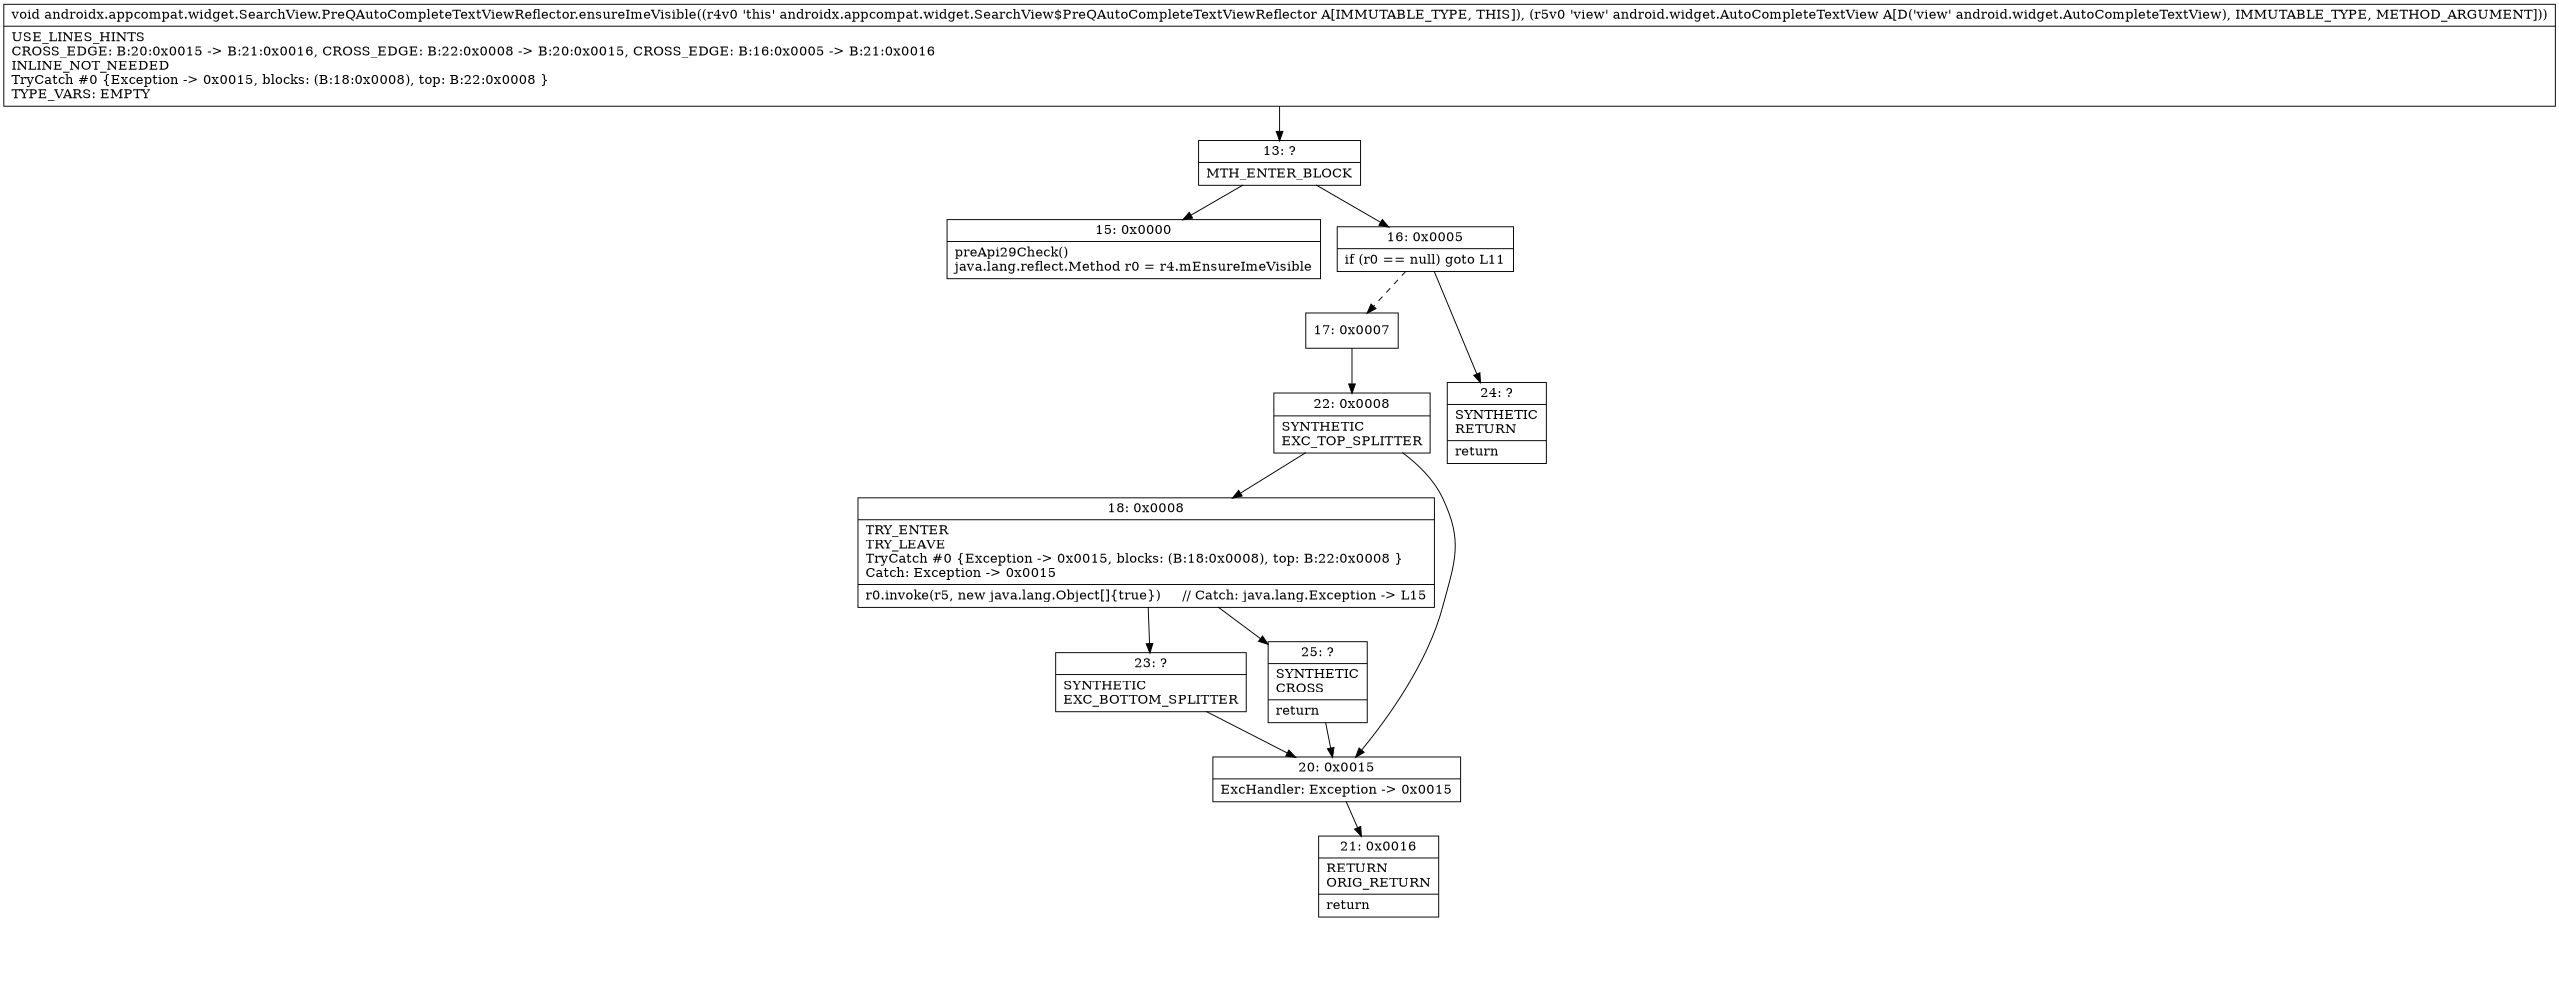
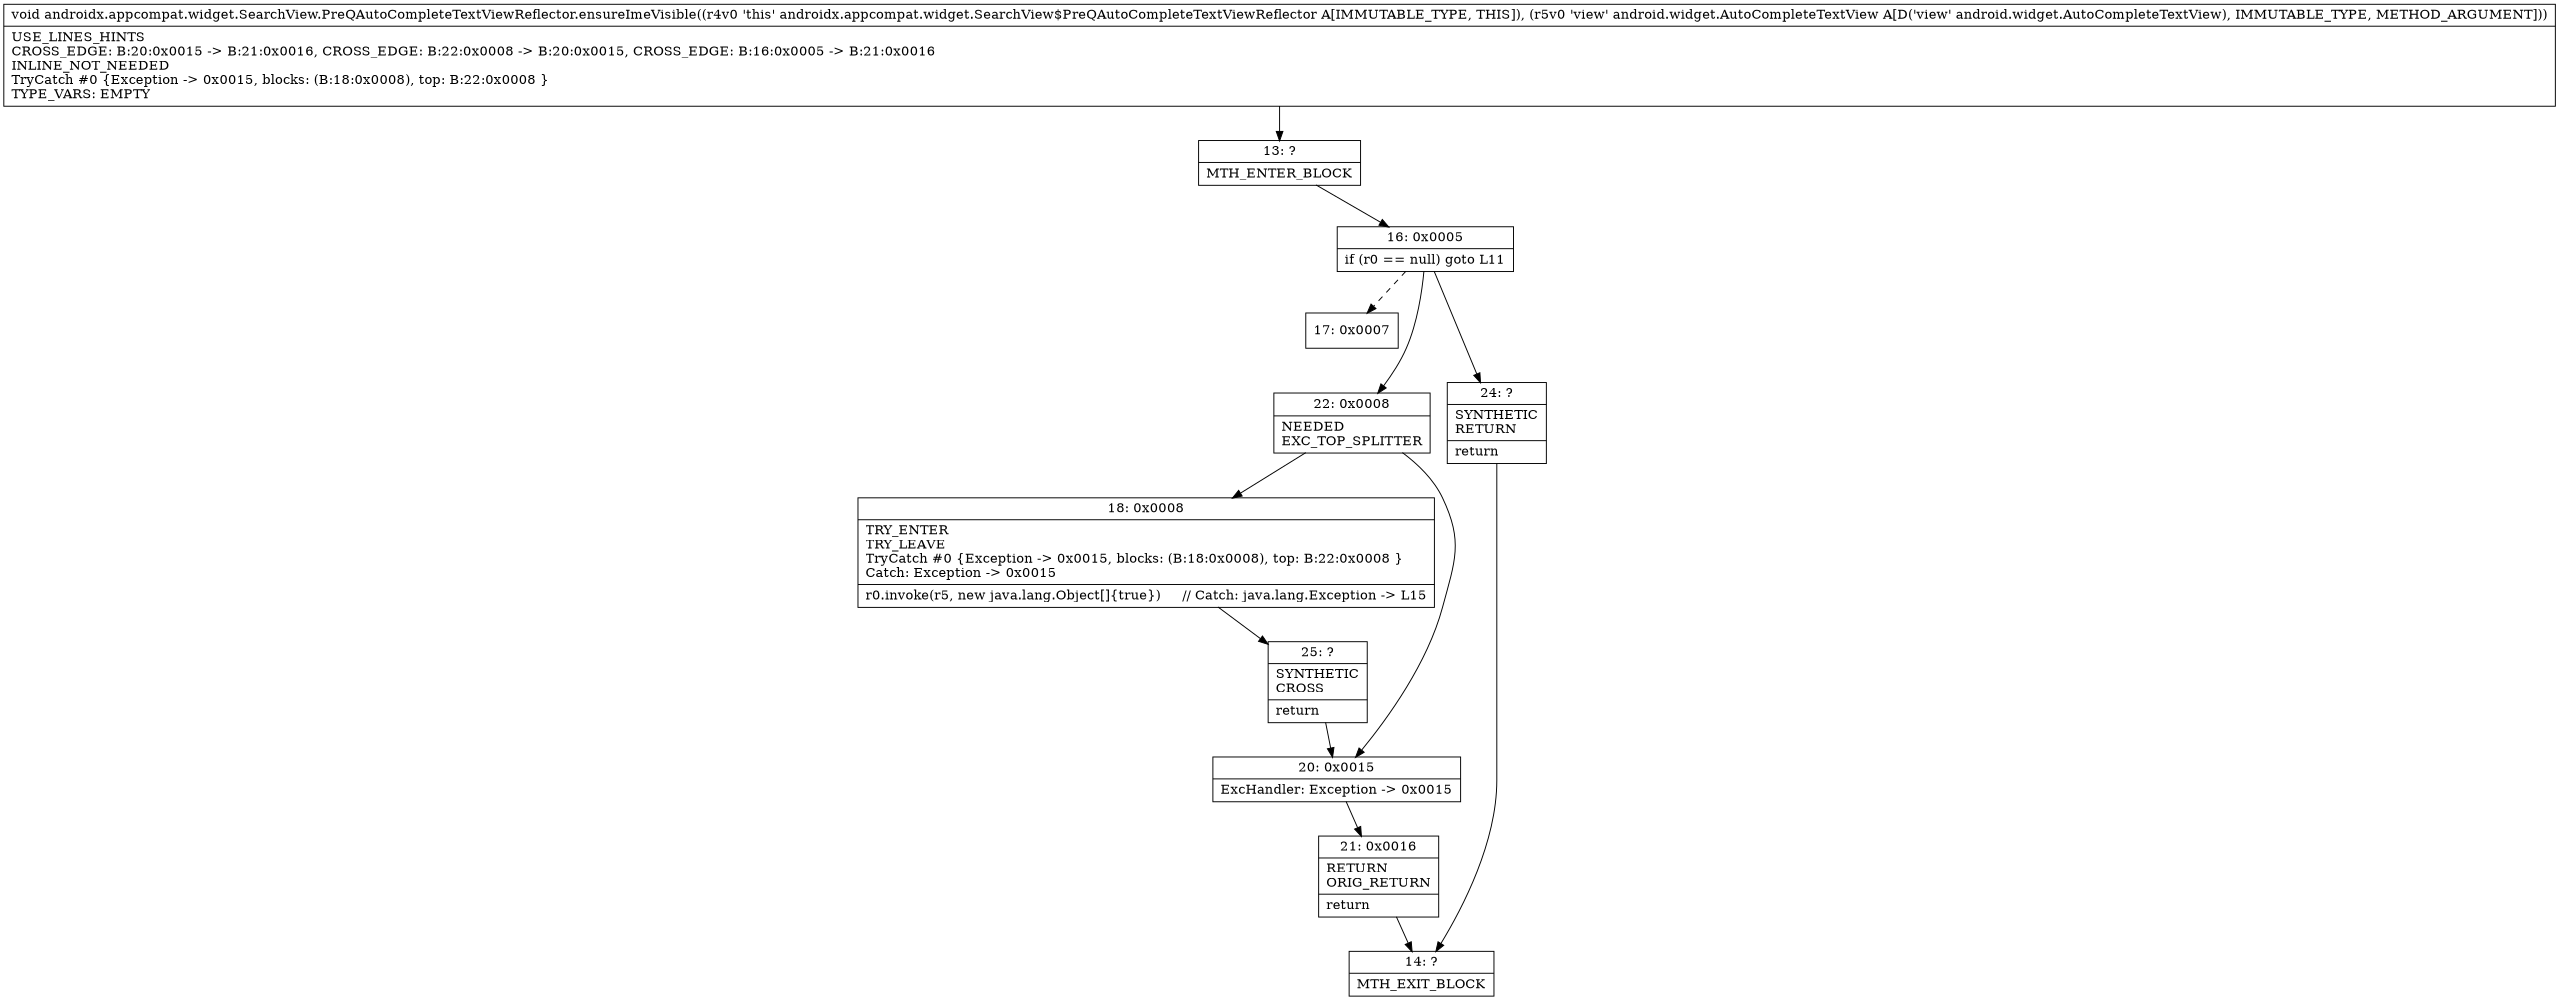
(1134, 249) -> none
(1352, 366) -> (1412, 332)
(1323, 427) -> (1313, 427)
(1151, 682) -> none
none -> (1422, 974)
